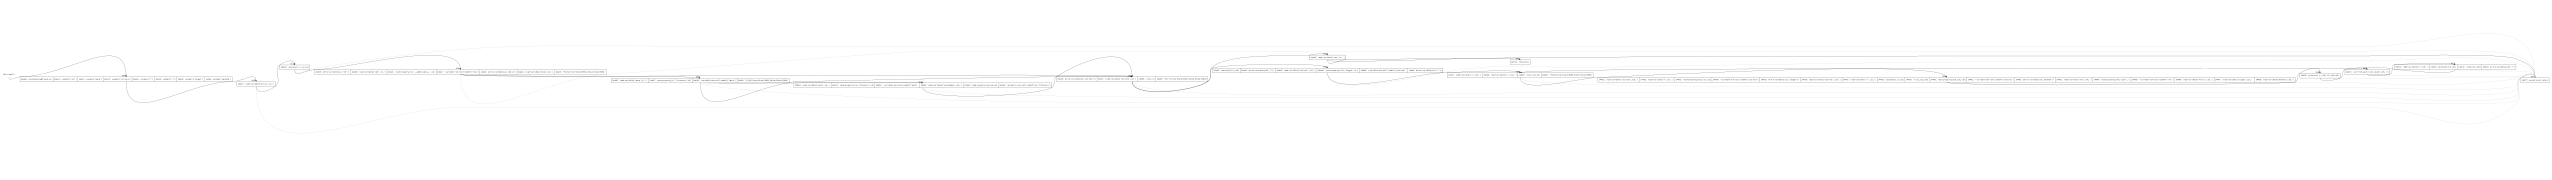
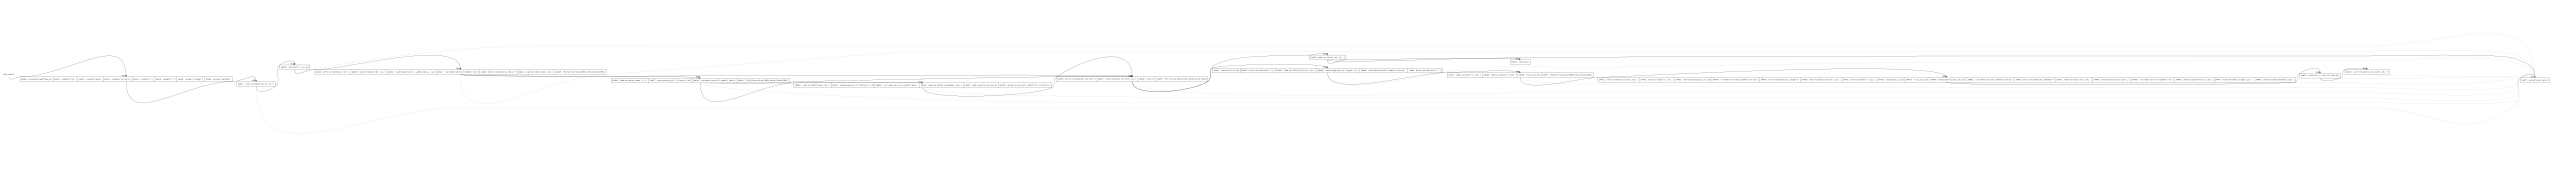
(2455, 67) -> none
